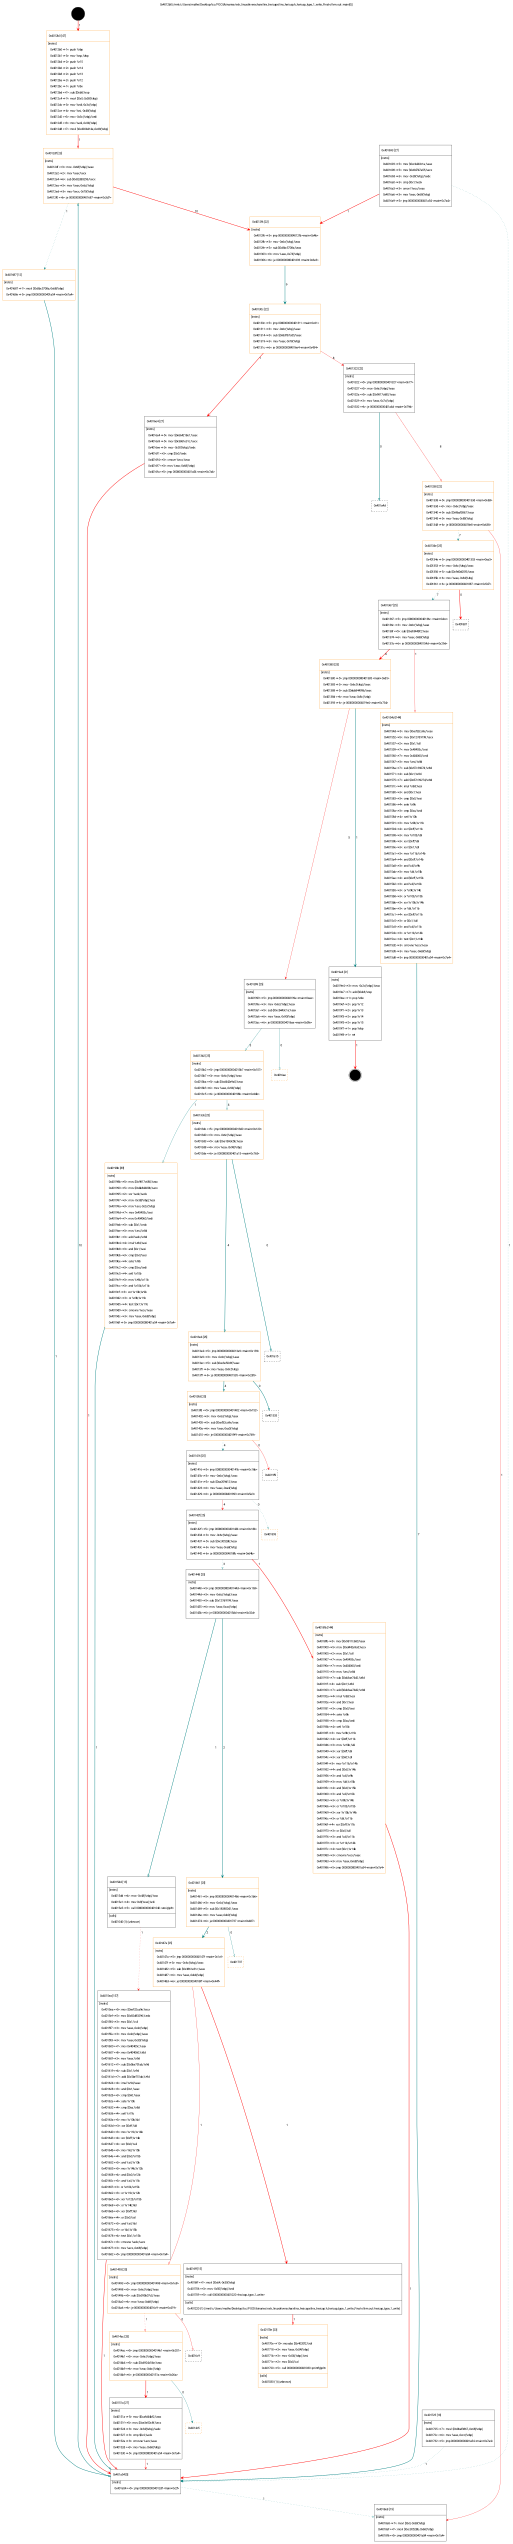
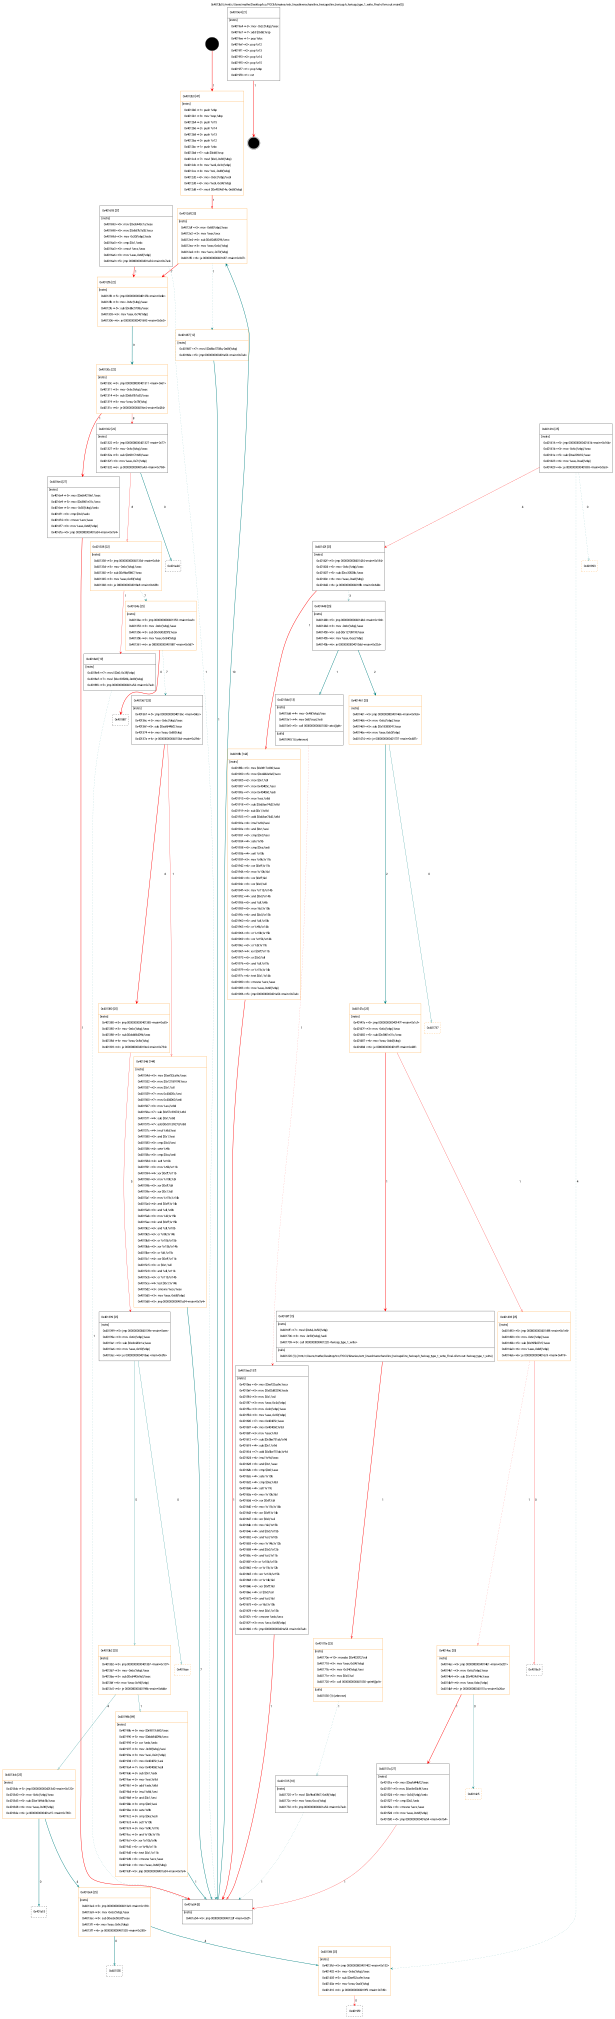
(196, 212) -> (171, 272)
(355, 837) -> none
(78, 1349) -> (225, 1080)
(223, 1445) -> (576, 1292)
none -> (328, 1738)
(277, 2502) -> (93, 1324)
